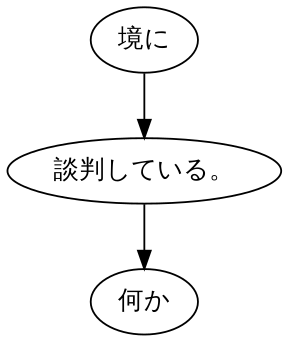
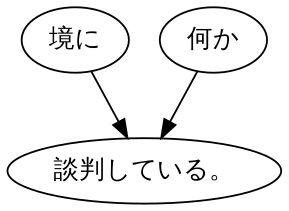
(144, 227) -> (184, 97)
